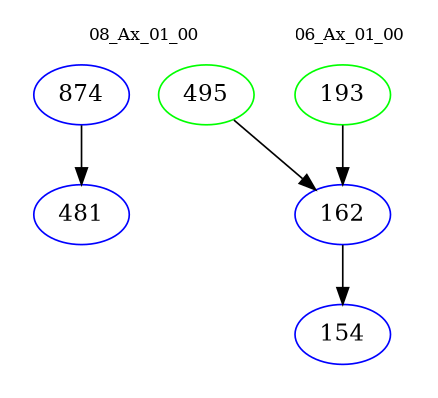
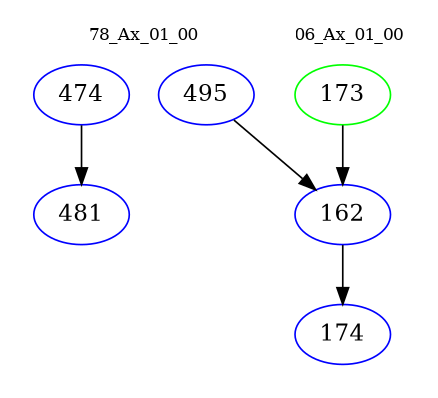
(144, 36) -> (144, 36)
(82, 95) -> (82, 95)
(206, 95) -> (206, 95)
(343, 95) -> (343, 95)
(343, 334) -> (343, 334)
